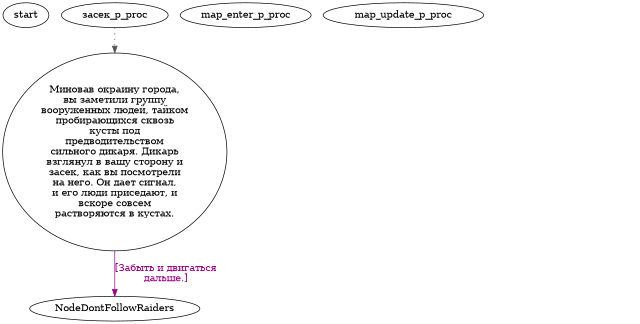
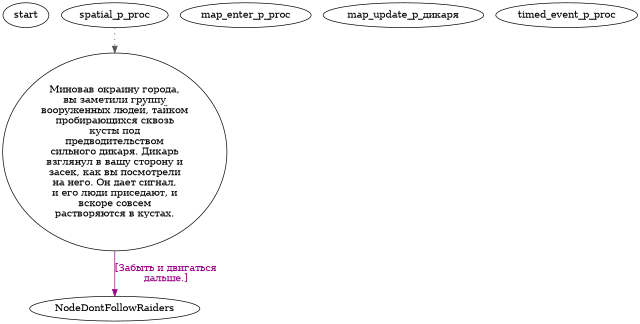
(115, 15) -> (115, 15)
(403, 15) -> (403, 15)
none -> (567, 15)
